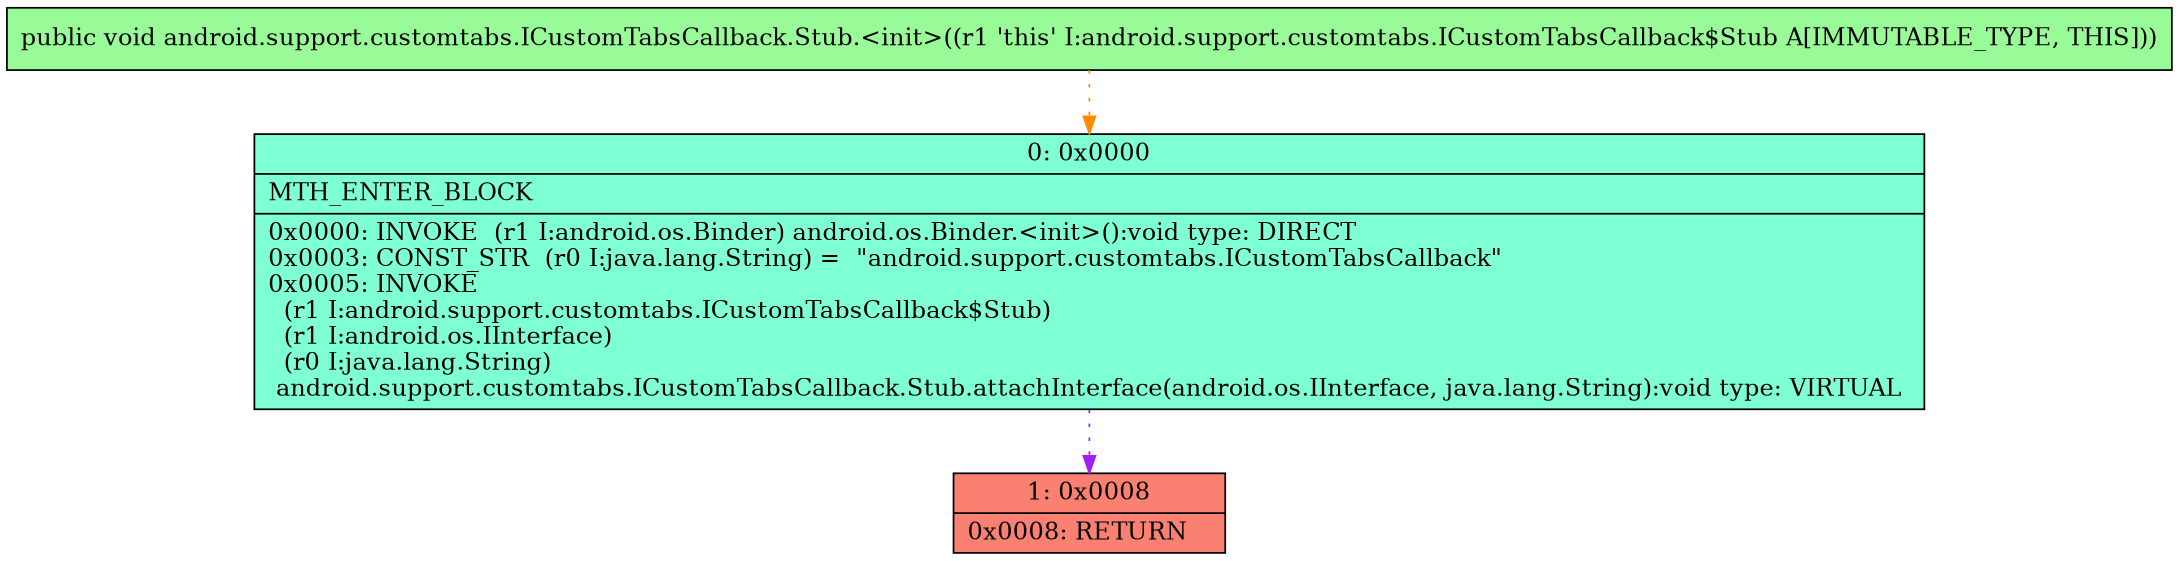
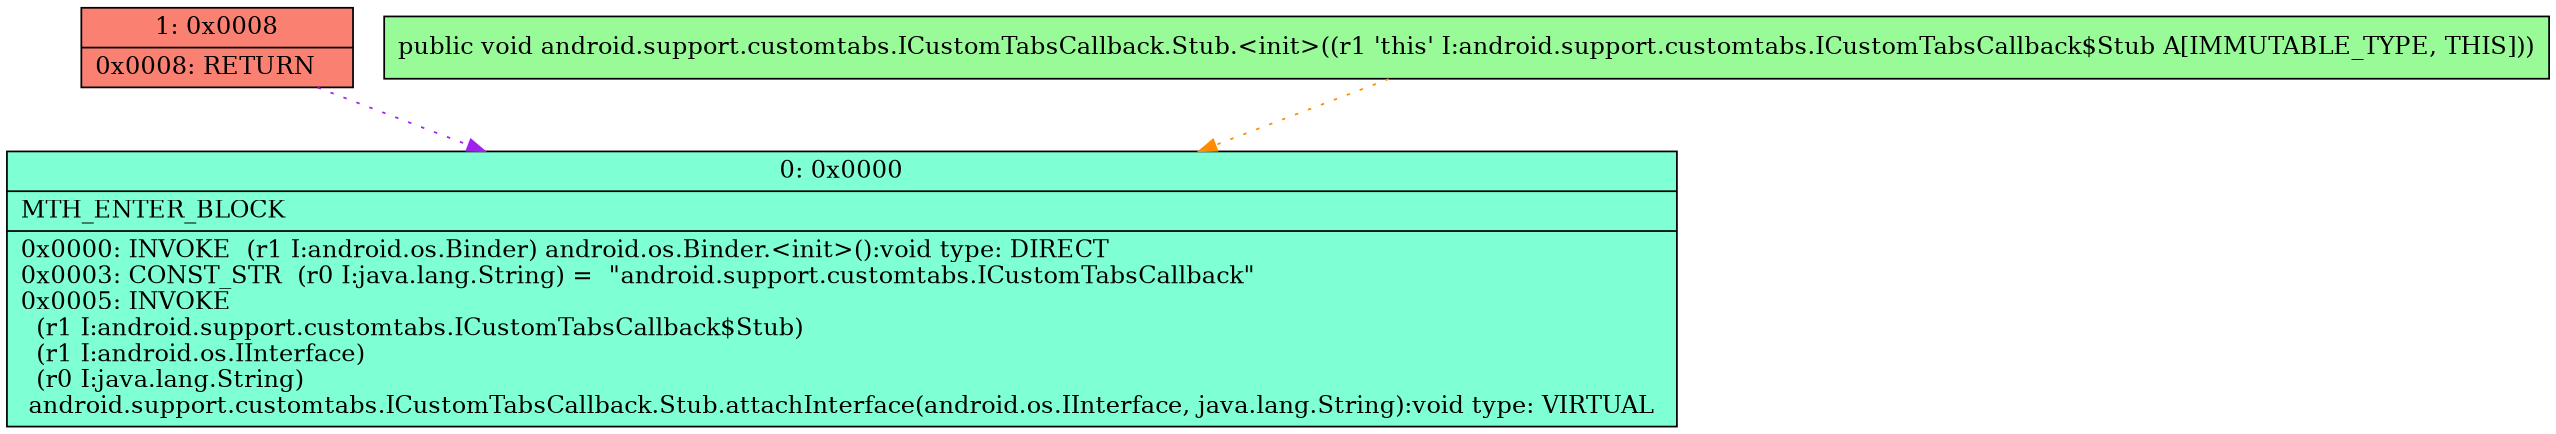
(1089, 433) -> (393, 116)
